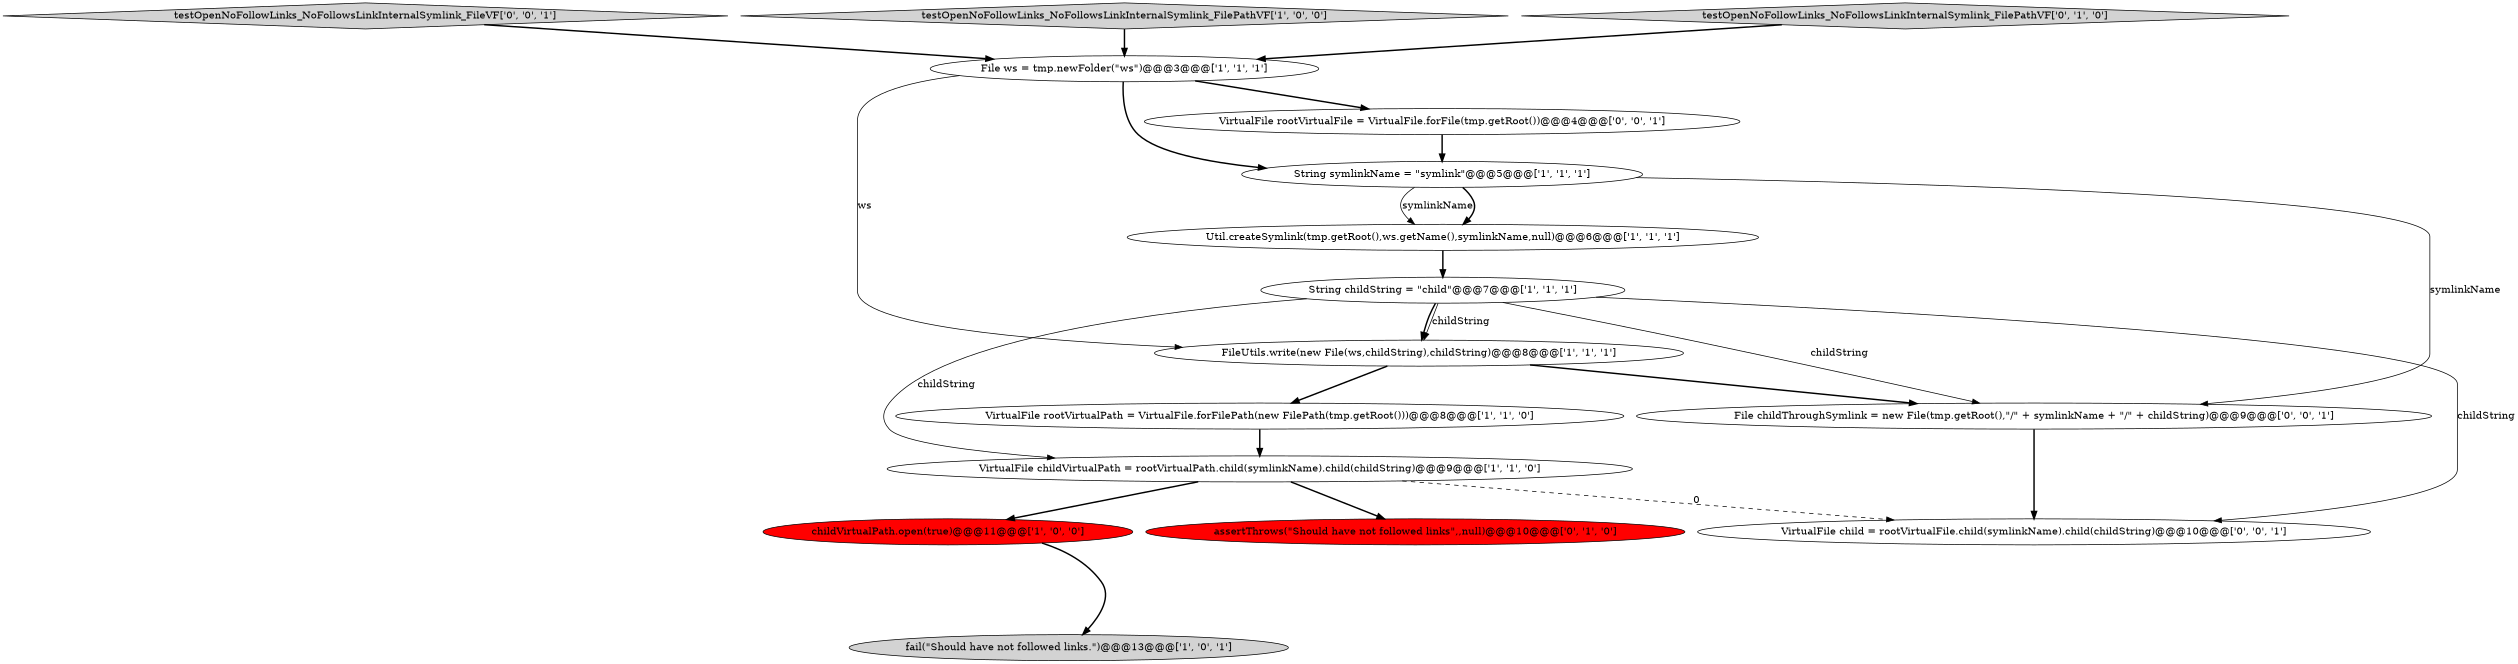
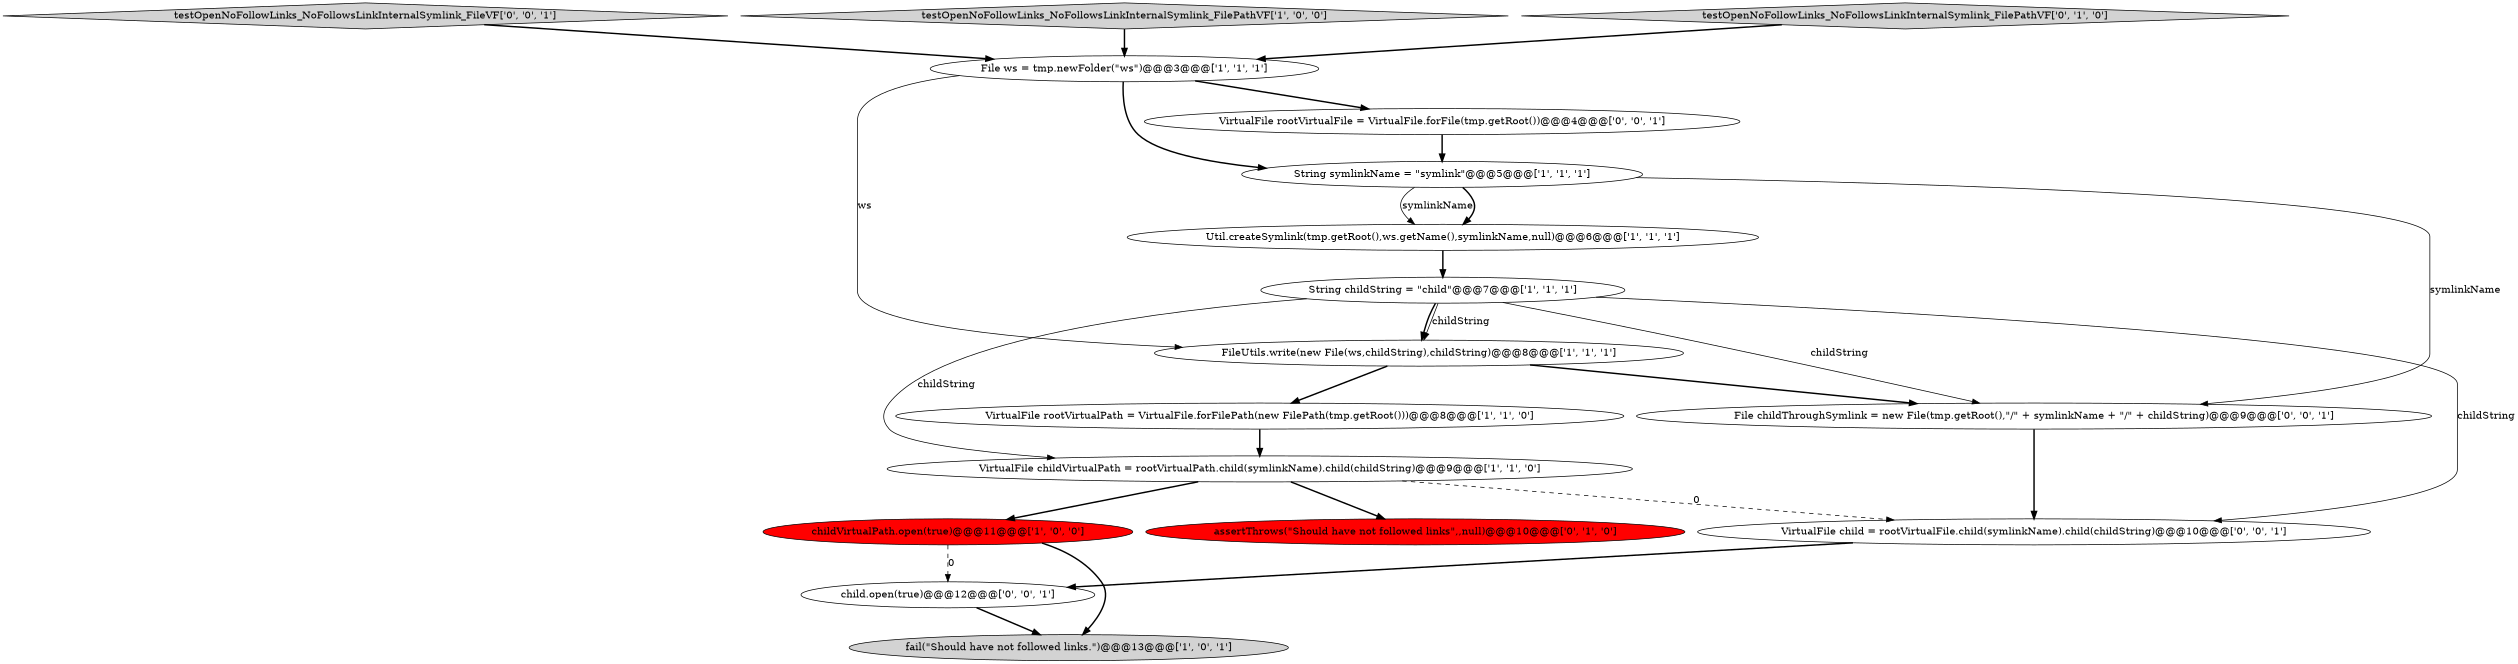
none -> (948, 595)
